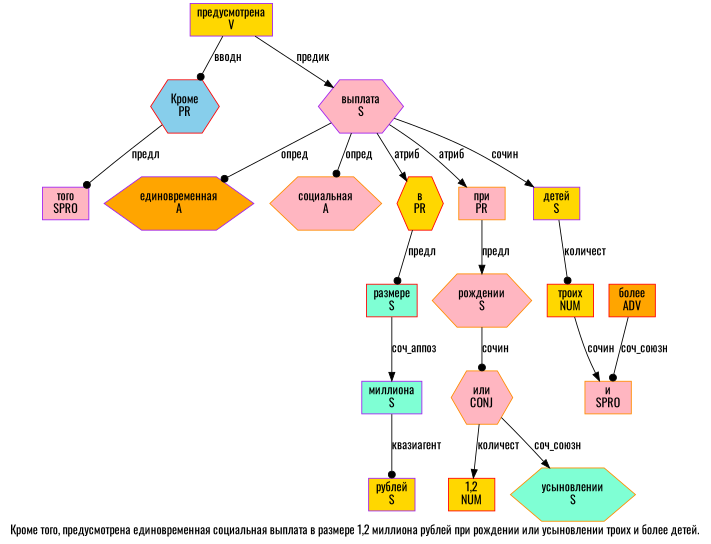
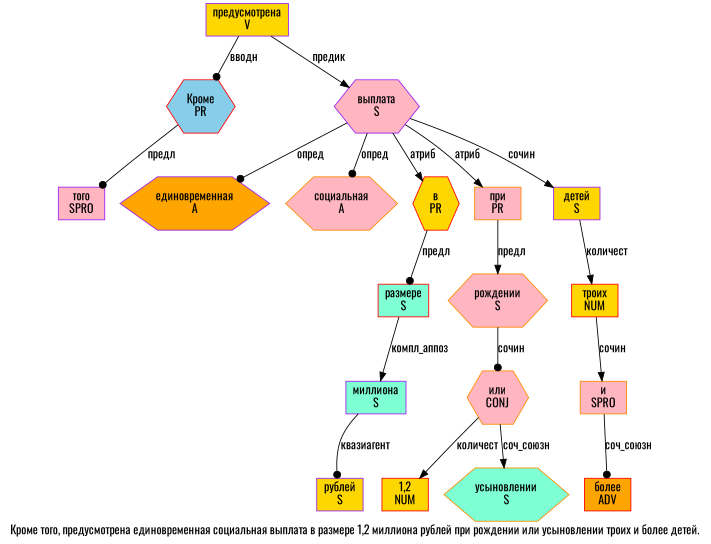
(563, 249) -> (585, 248)
(621, 346) -> (605, 443)
(414, 349) -> (420, 349)
